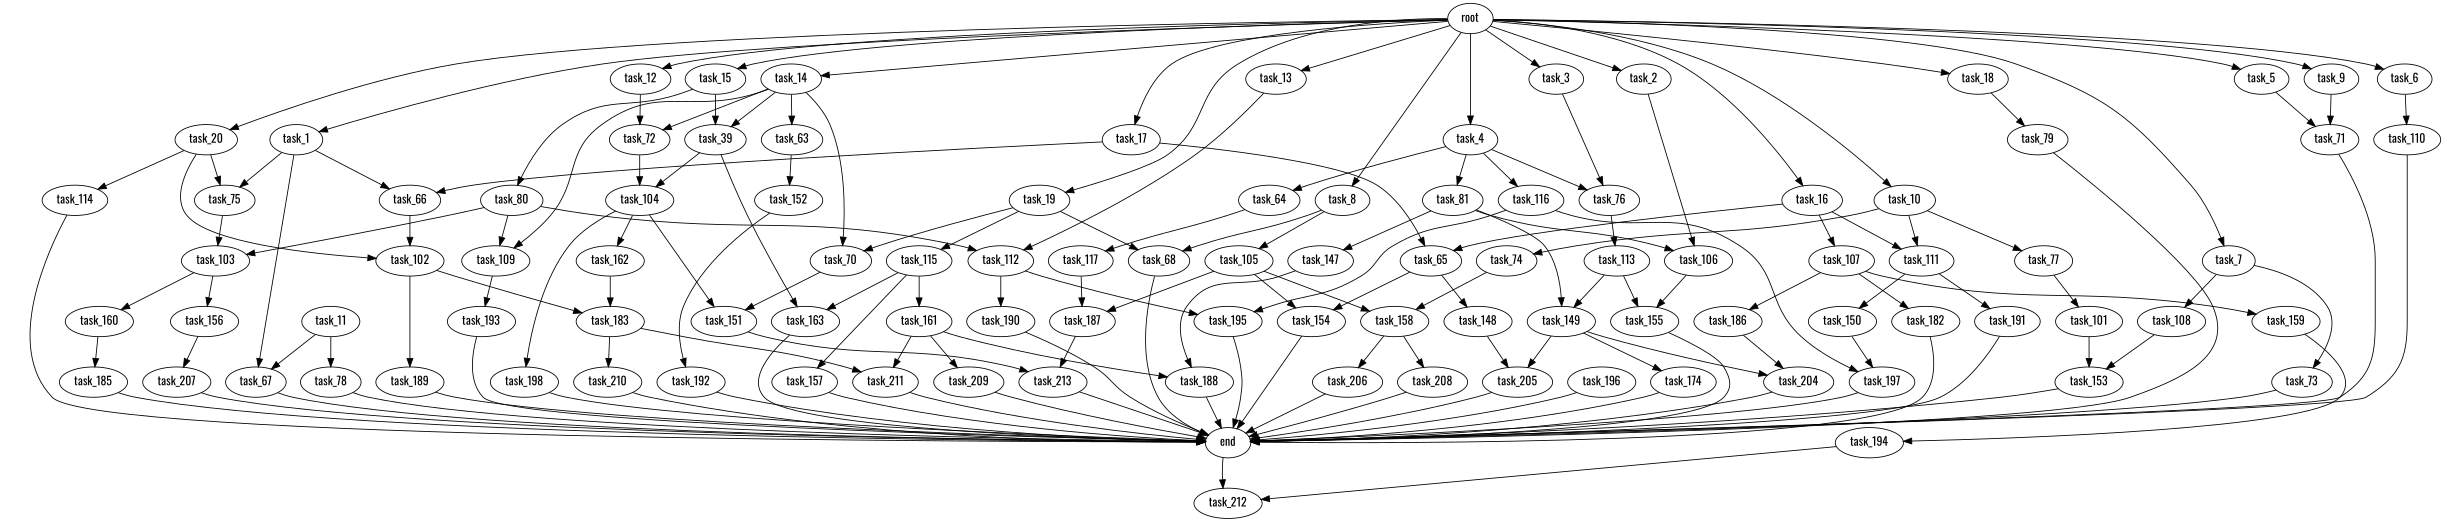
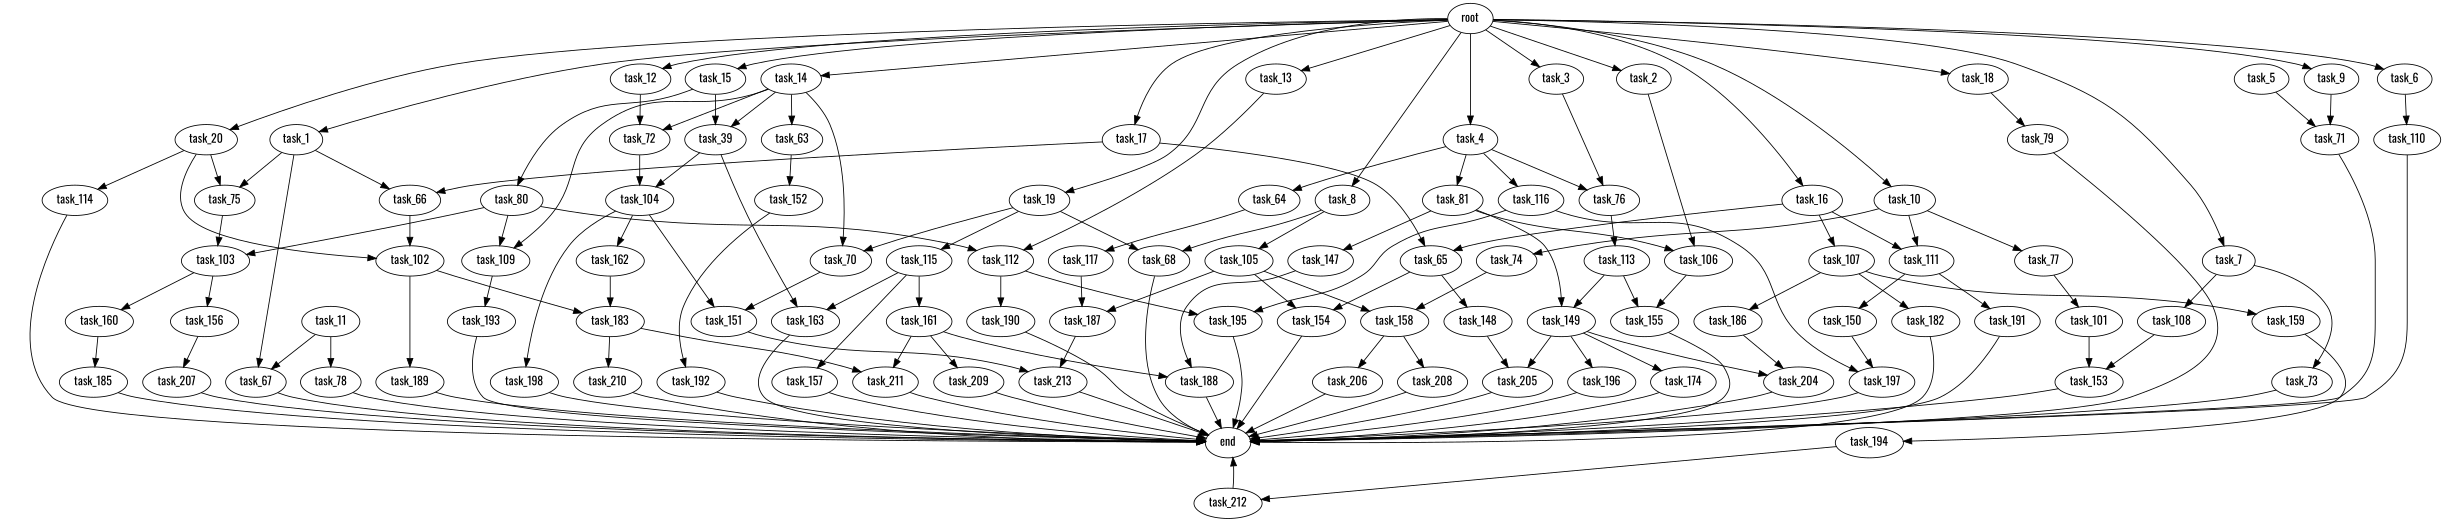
(1975, 38) -> none
none -> (1579, 348)
(1222, 469) -> (1234, 477)
